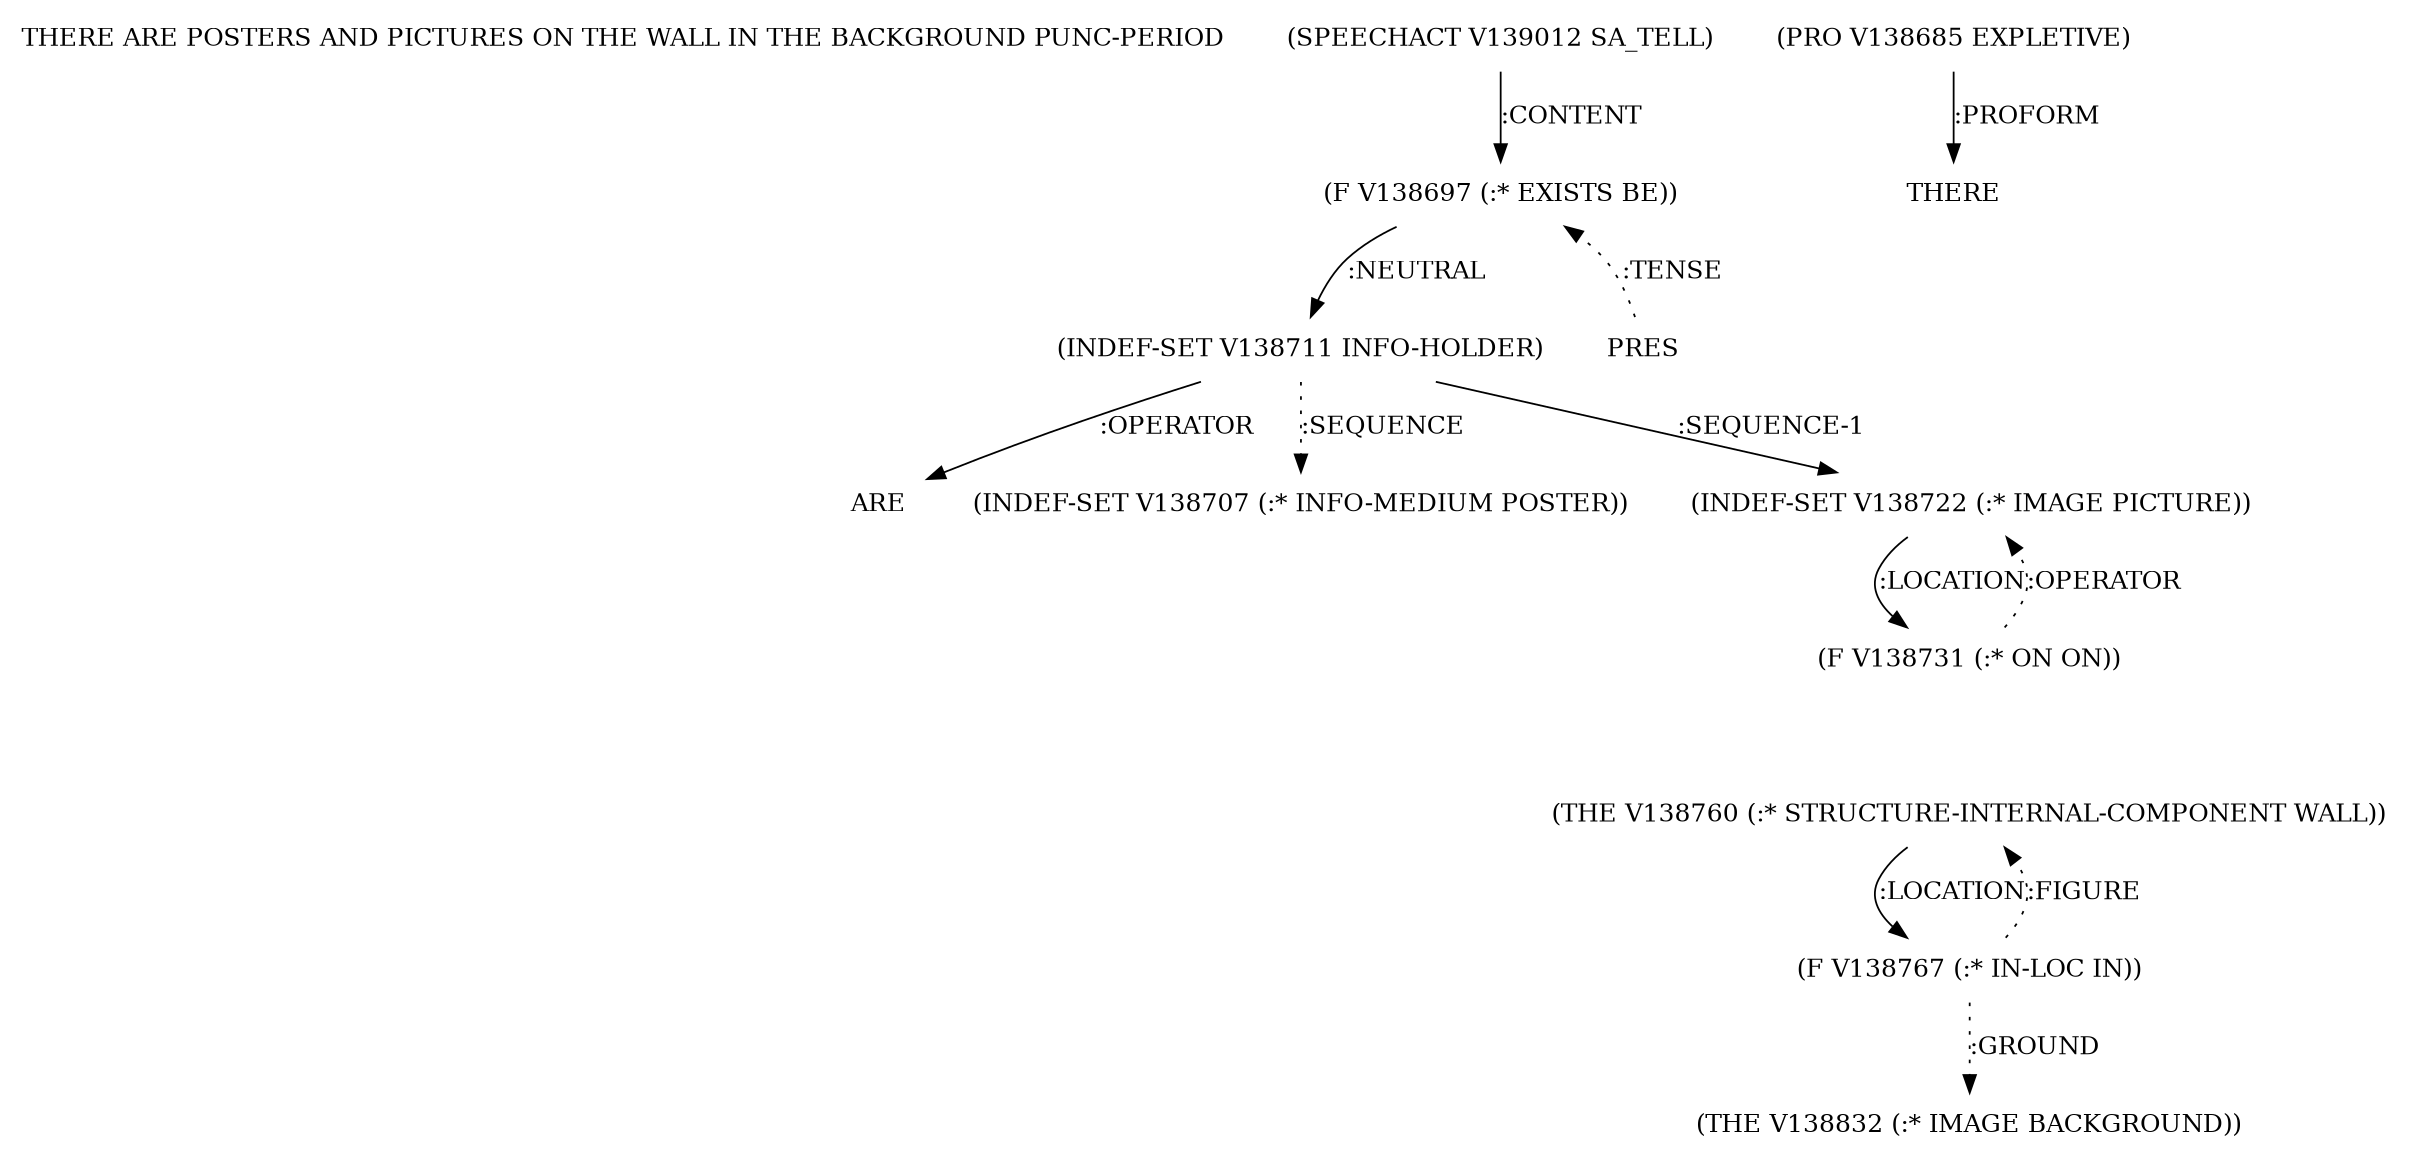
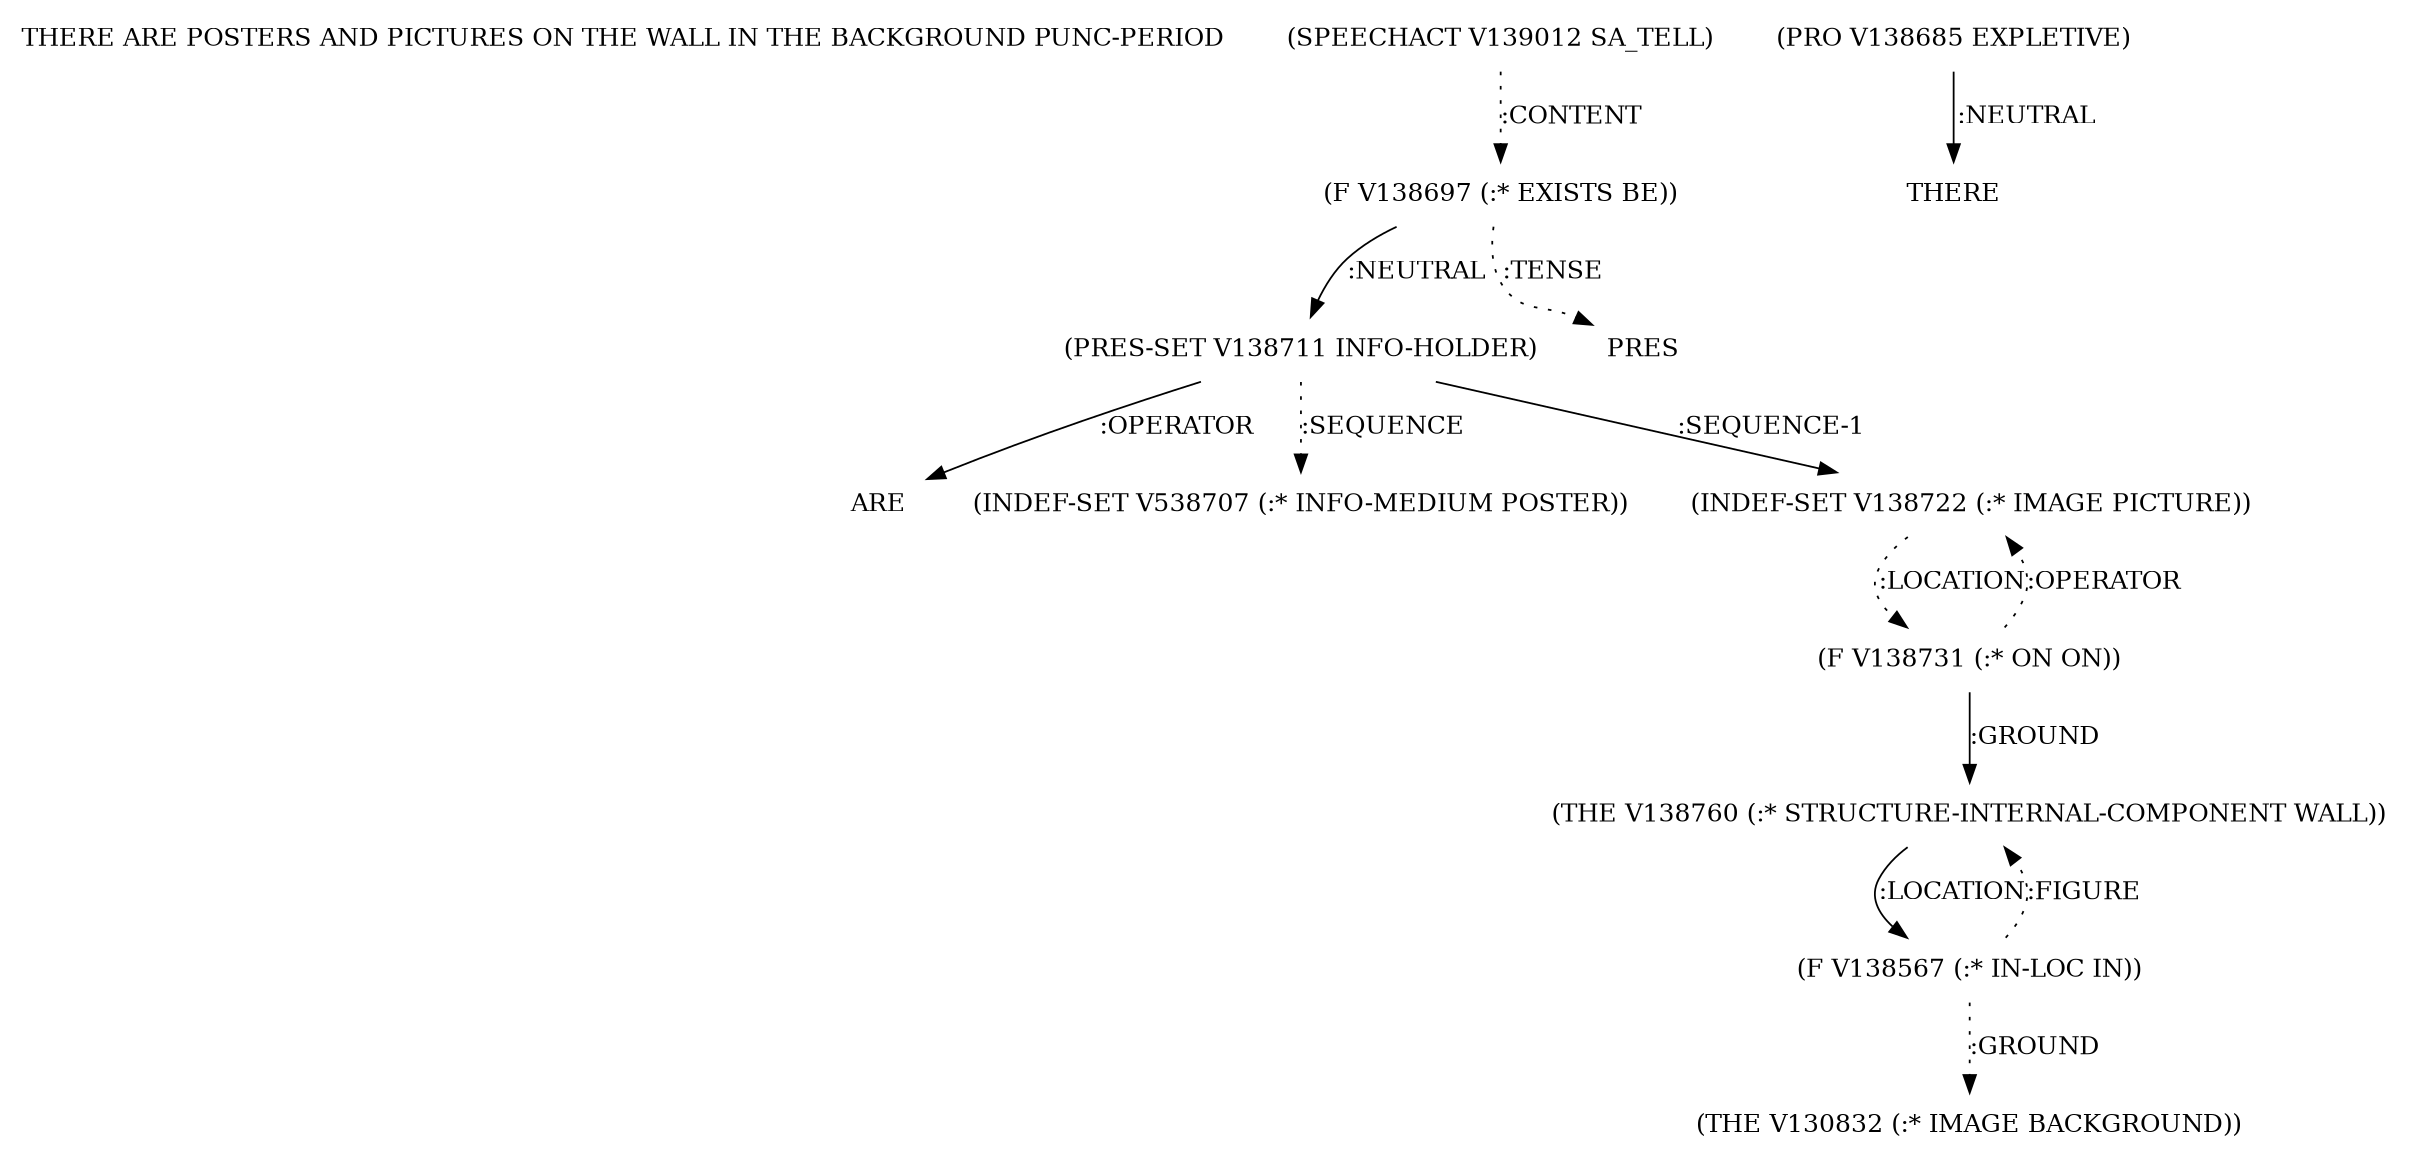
(1501, 108) -> (1501, 108)
(2027, 117) -> (2027, 117)
(1614, 272) -> (1509, 294)
(1301, 350) -> (1301, 350)
(1301, 505) -> (1301, 505)
(1877, 574) -> (1877, 574)
none -> (1970, 728)
(1970, 970) -> (1970, 970)
(1970, 1125) -> (1970, 1125)
